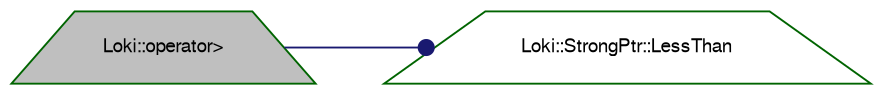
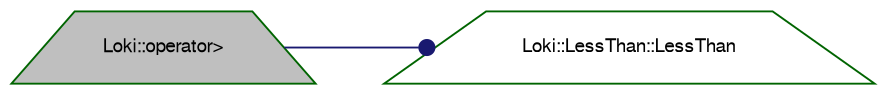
(627, 48) -> (629, 48)
